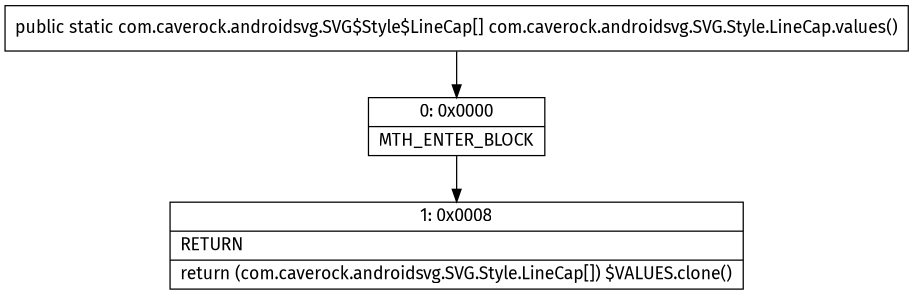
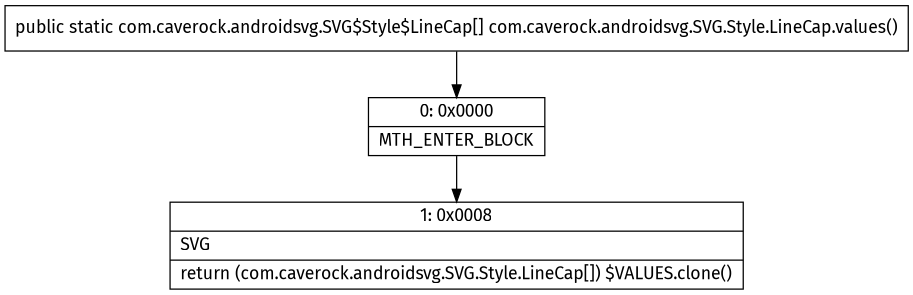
(212, 245) -> (196, 245)
